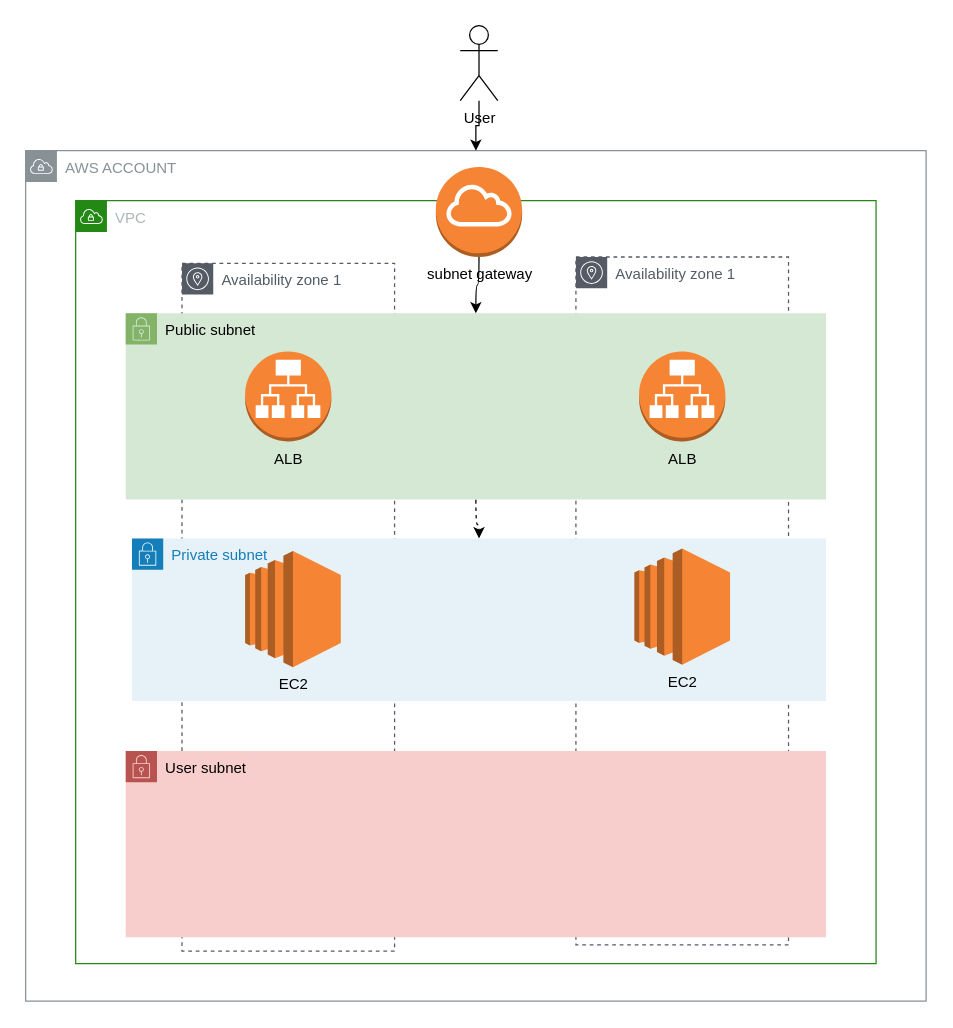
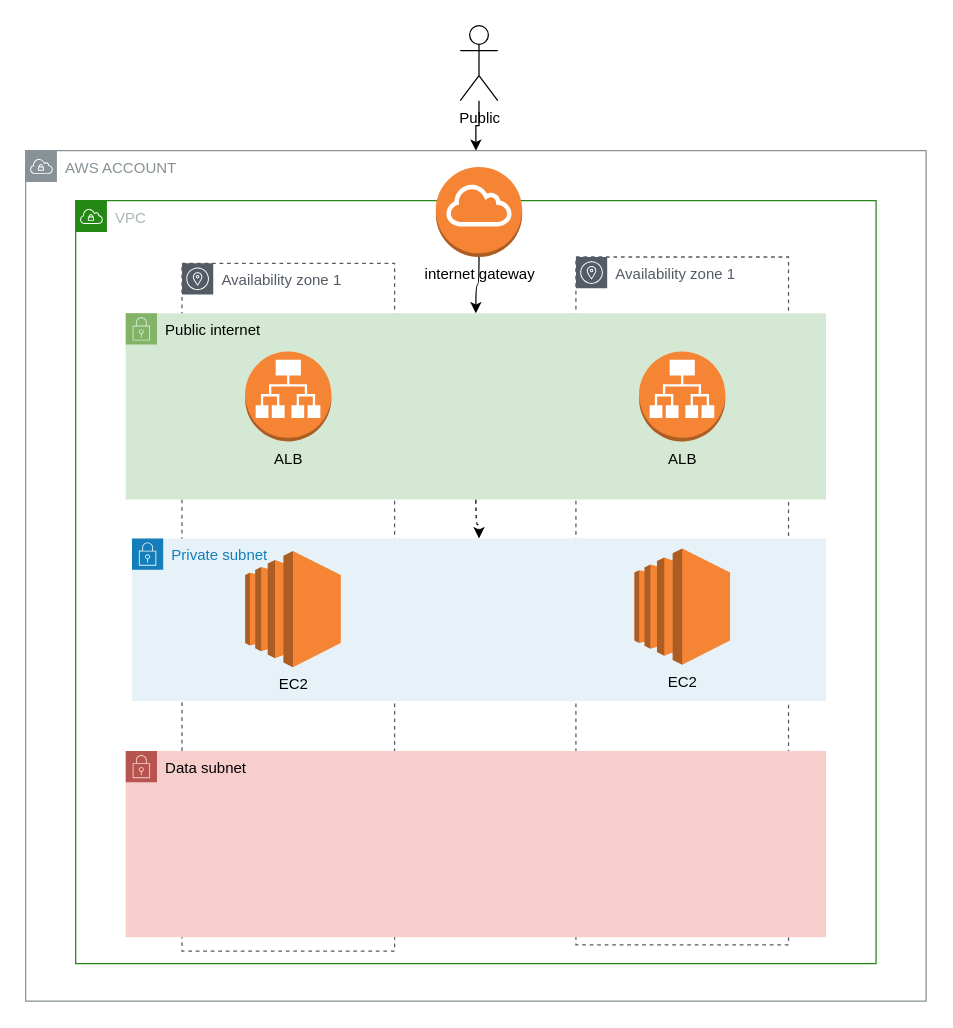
(480, 118) -> (480, 118)
(480, 275) -> (480, 275)
(214, 331) -> (221, 331)
(210, 768) -> (210, 768)
